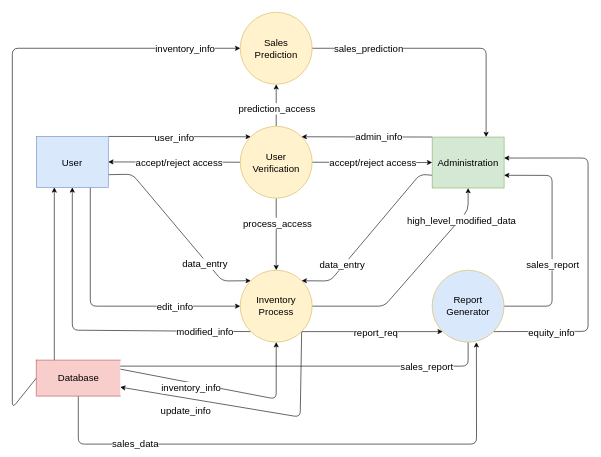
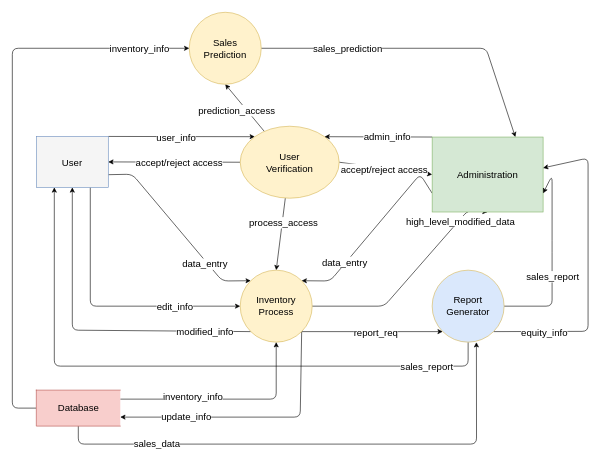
(276, 48) -> (225, 48)
(72, 162) -> (72, 162)
(276, 162) -> (290, 162)
(468, 163) -> (488, 175)
(78, 378) -> (78, 408)
